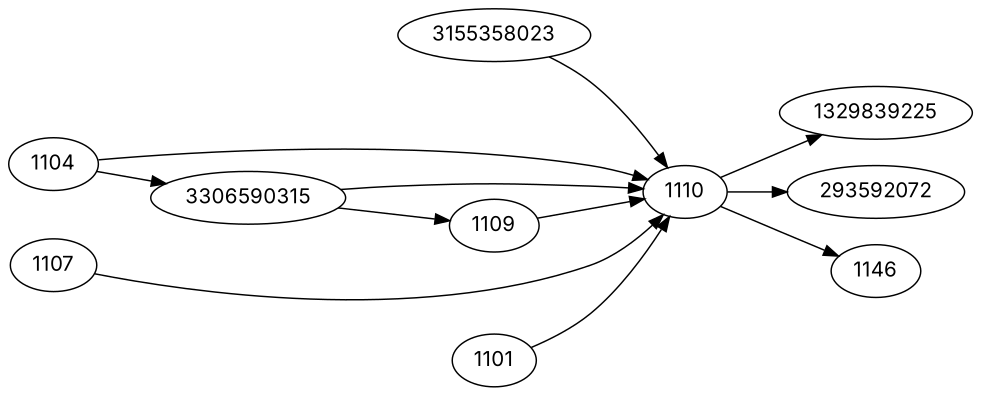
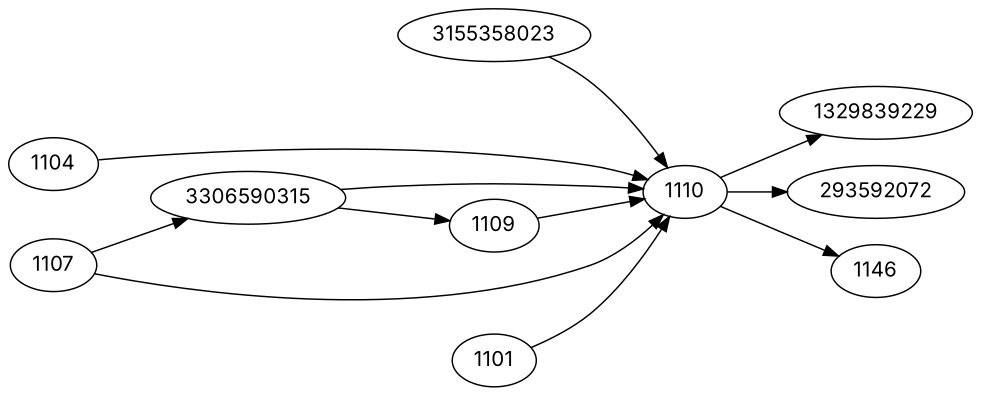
(876, 113) -> (876, 113)
(124, 176) -> (133, 238)
